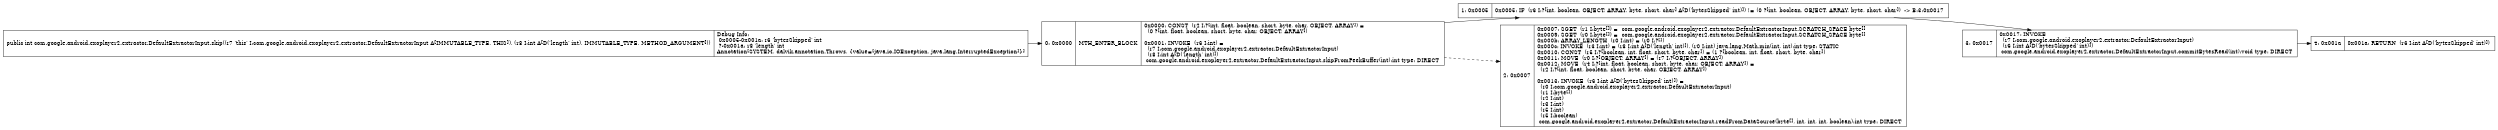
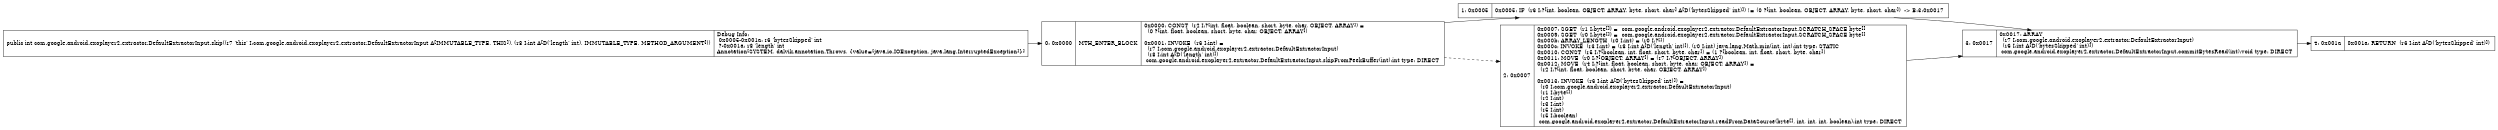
(2025, 35) -> (2023, 35)
none -> (1933, 58)
